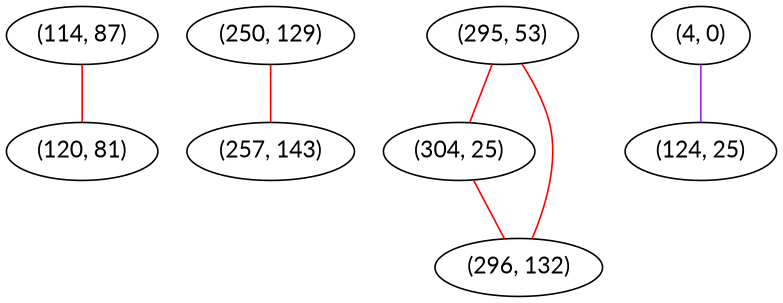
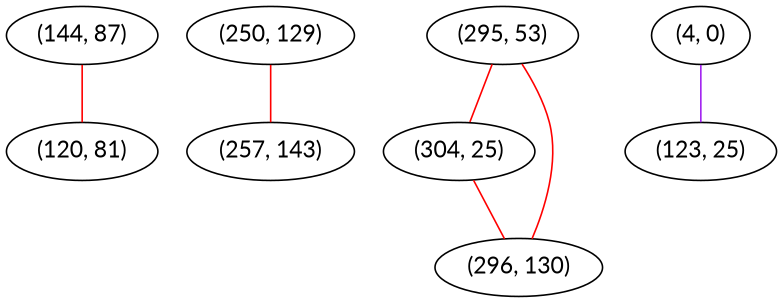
(82, 35) -> (82, 35)
(701, 151) -> (701, 151)
(519, 267) -> (519, 267)
